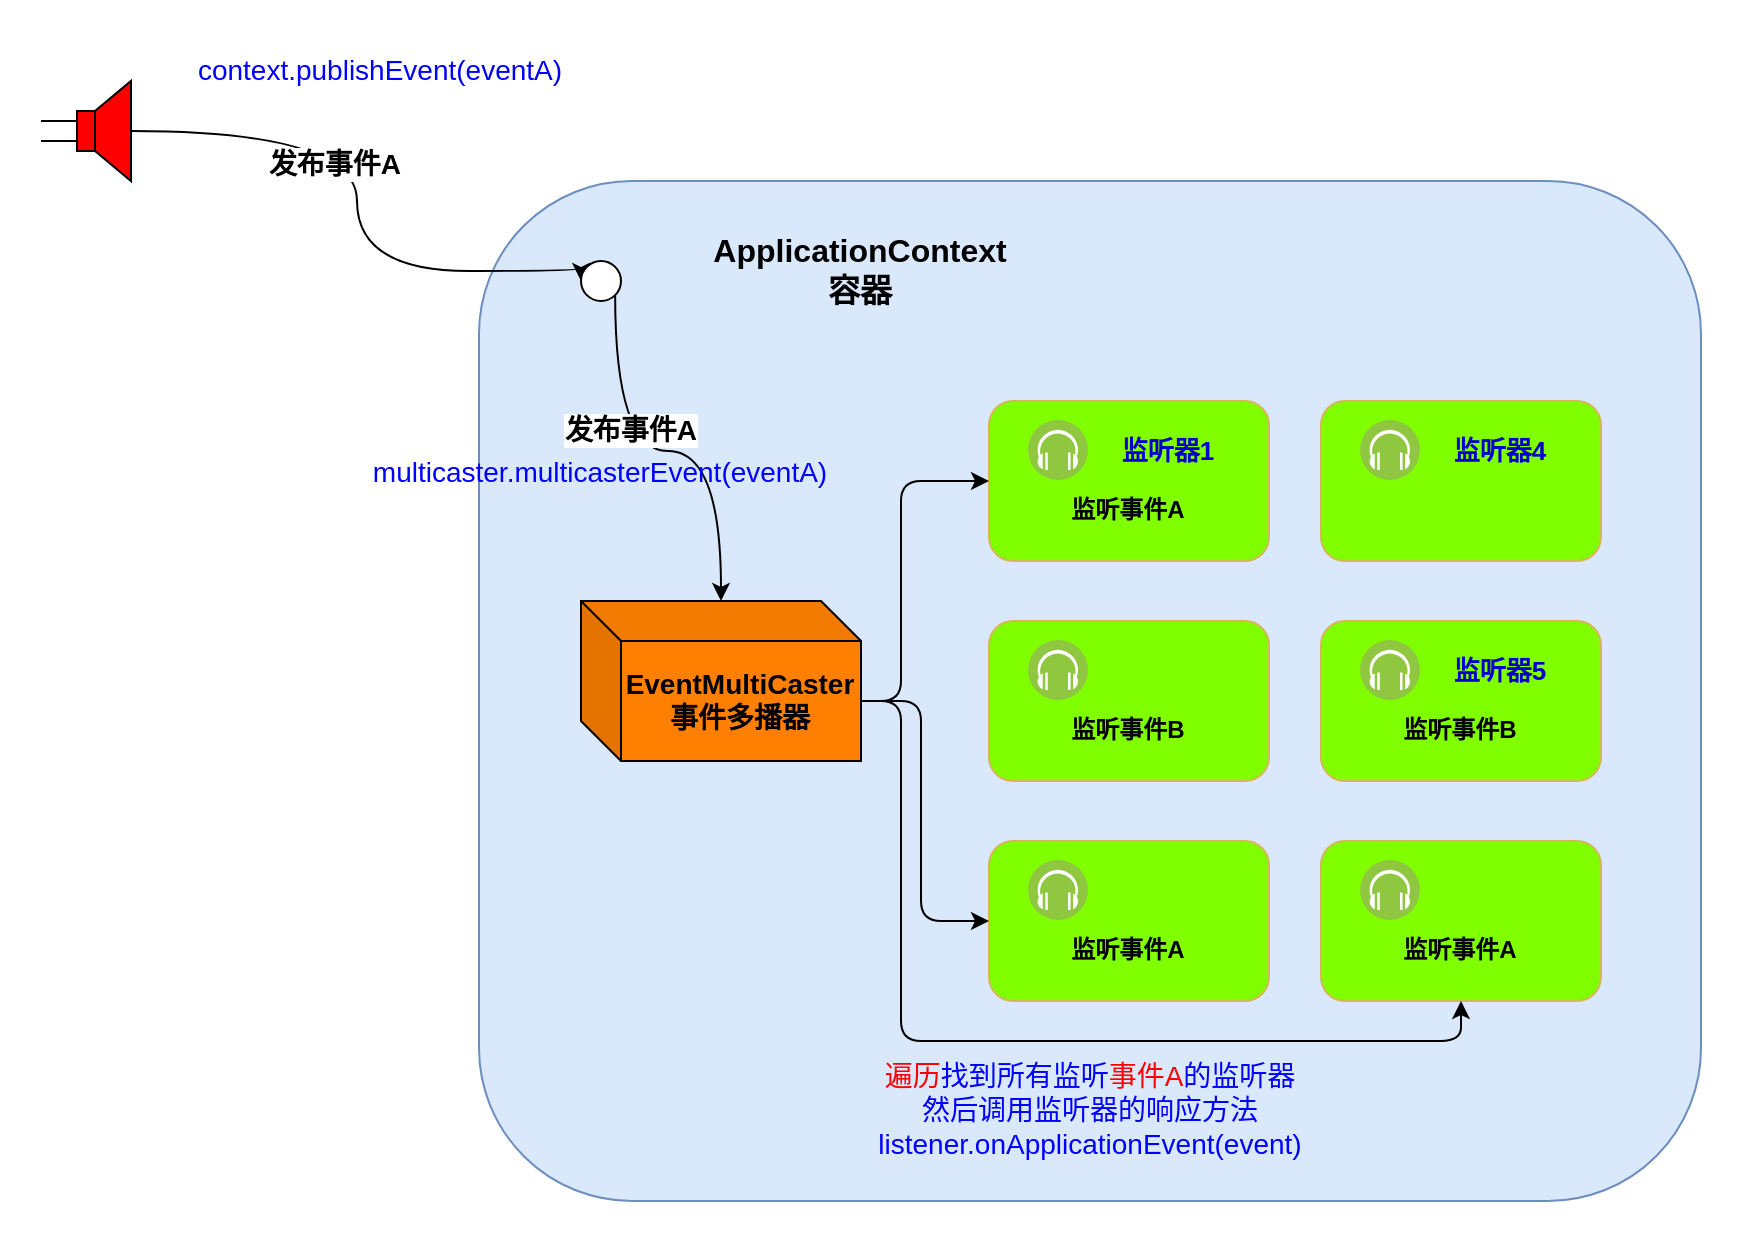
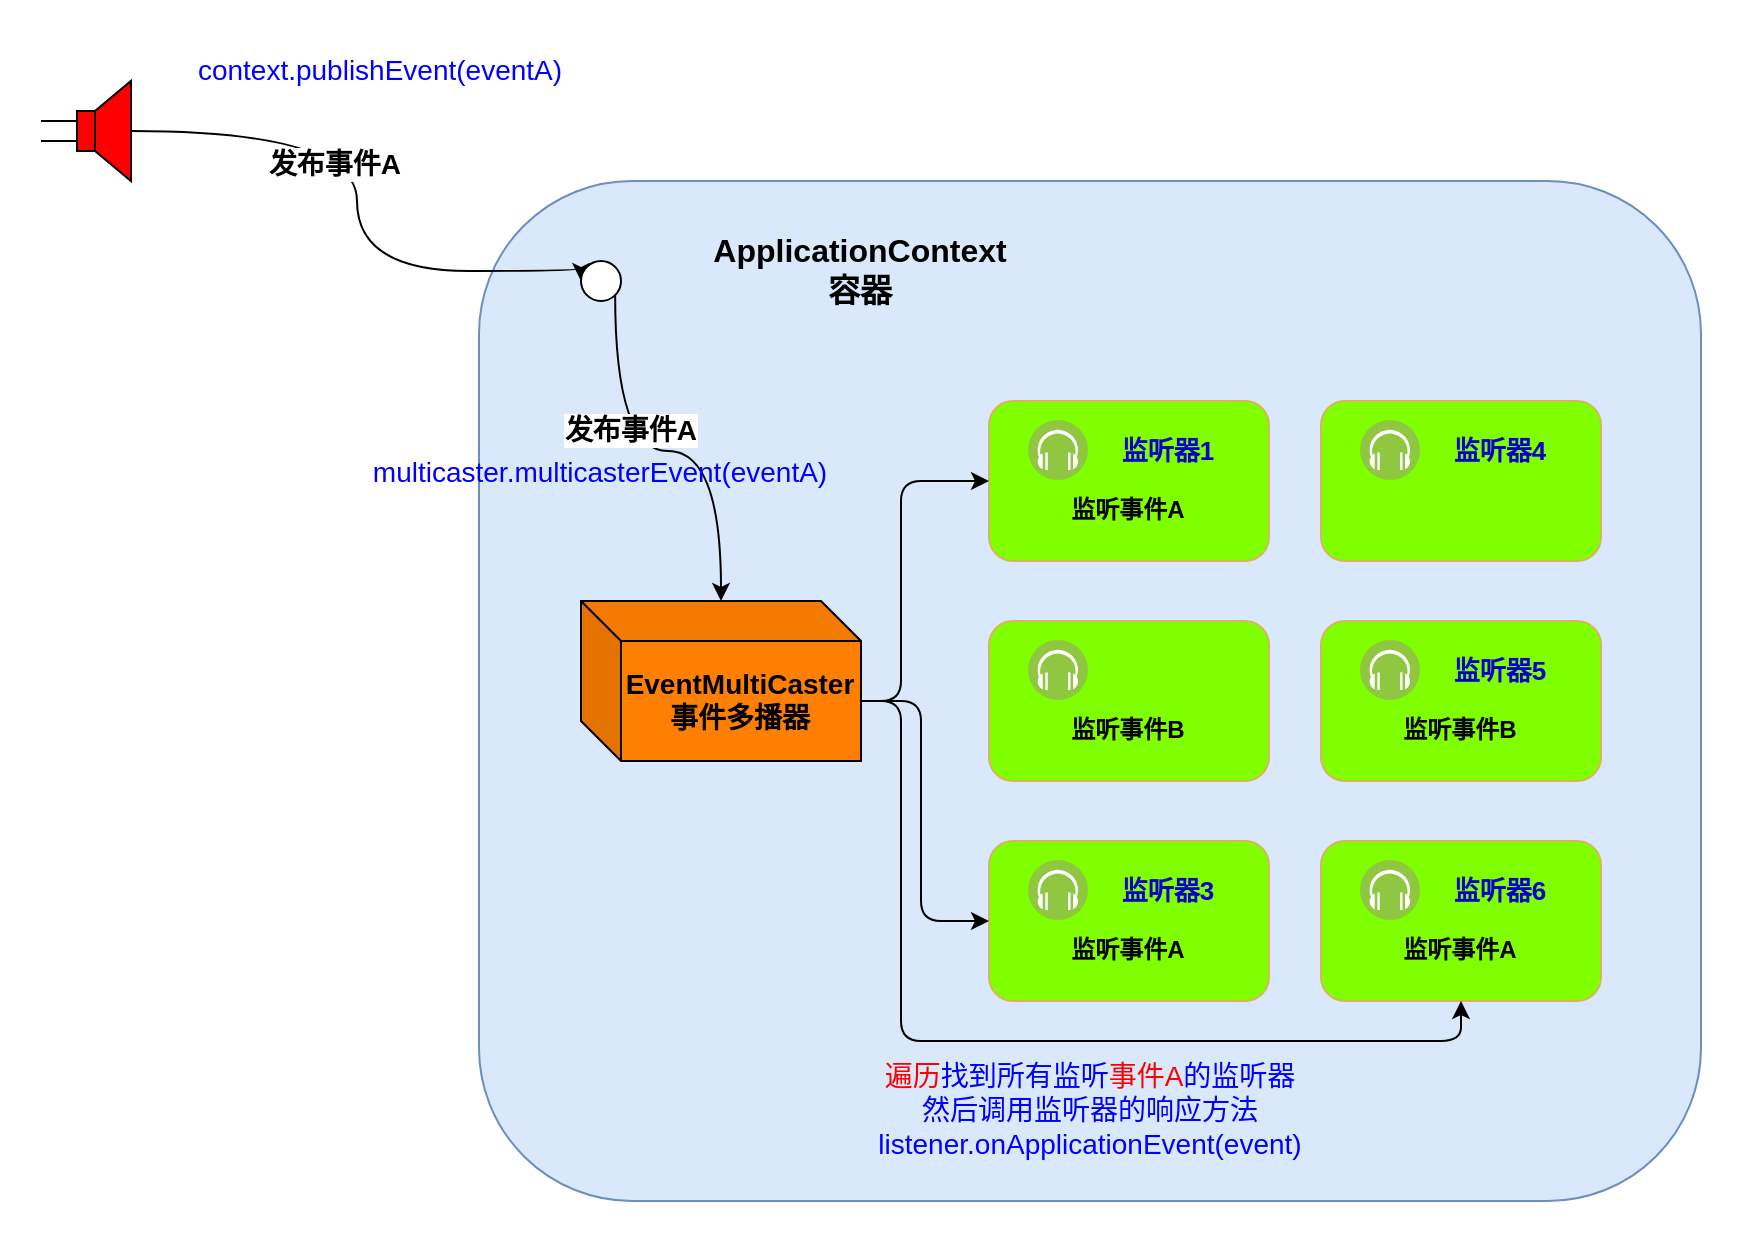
none -> (1169, 891)
none -> (1501, 891)
